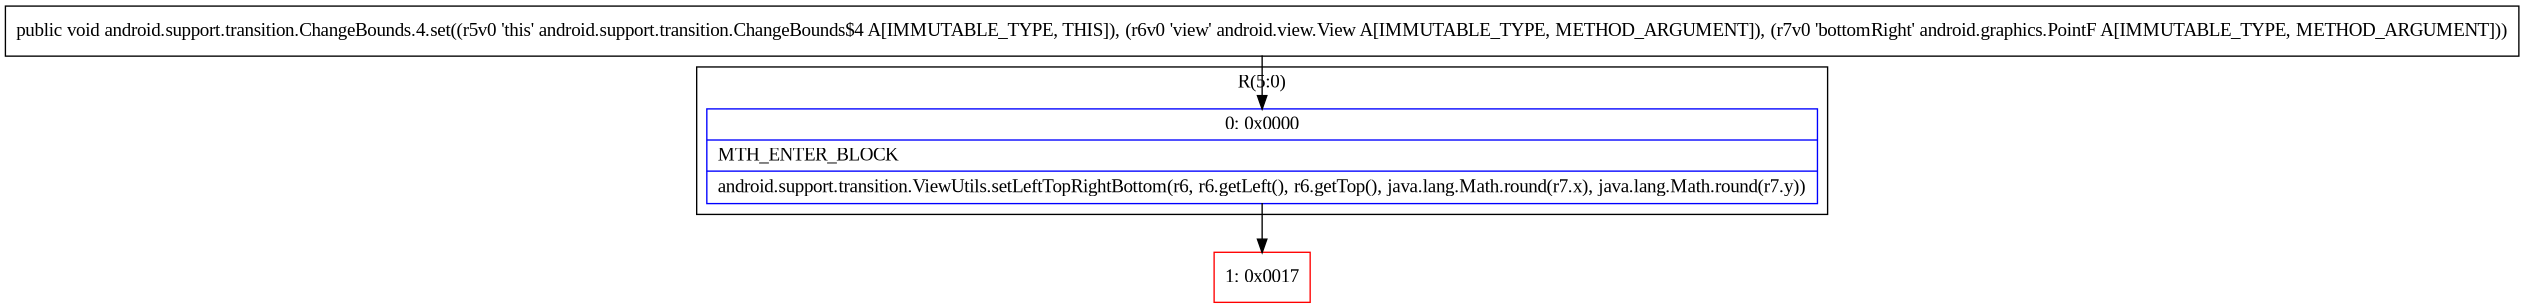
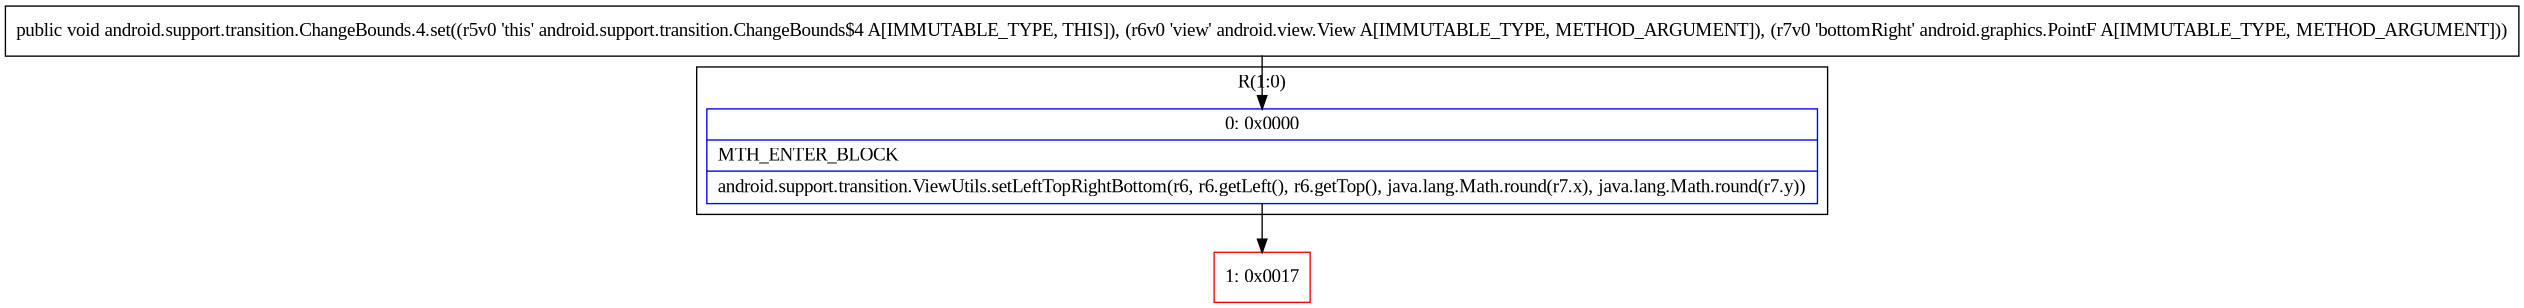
(1262, 83) -> (1262, 83)
